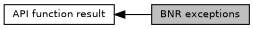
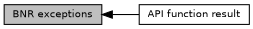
(138, 15) -> (126, 15)
